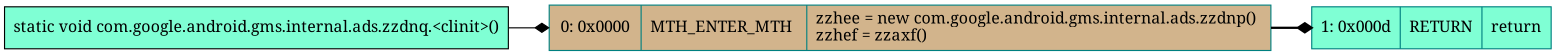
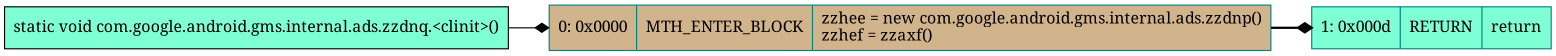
(722, 27) -> (725, 27)
